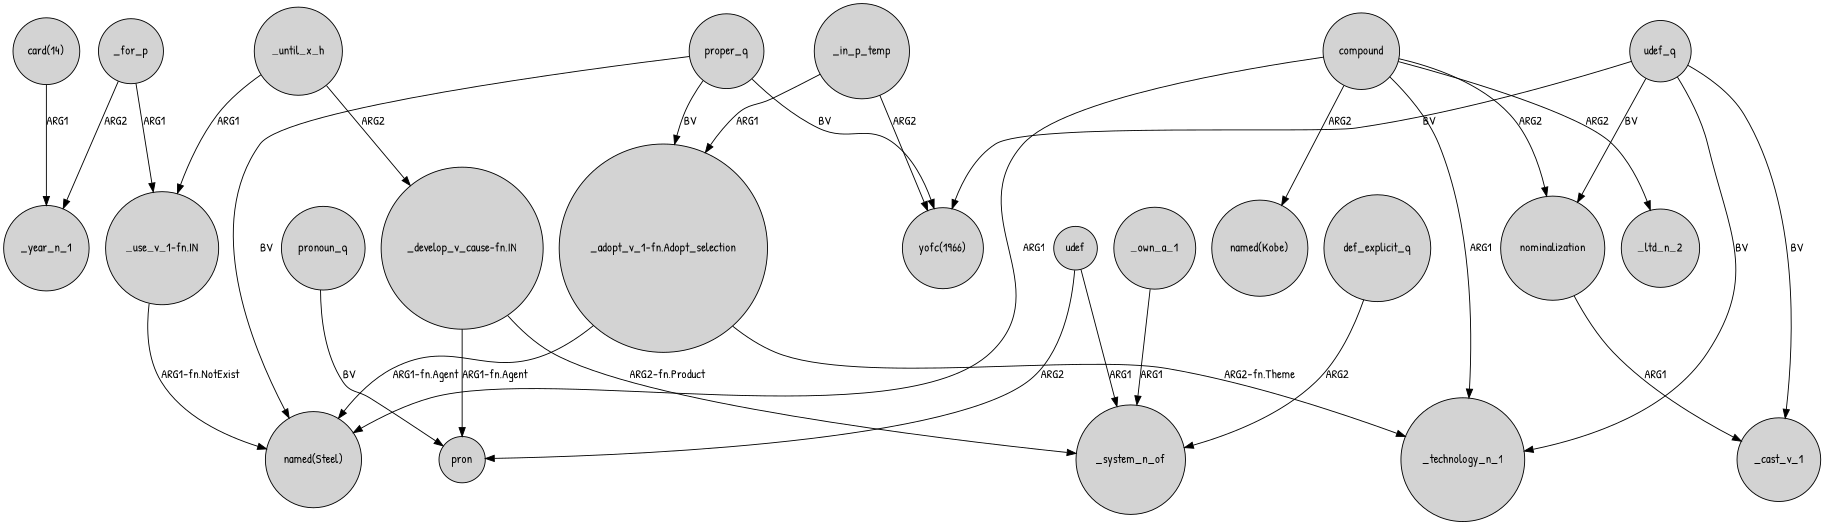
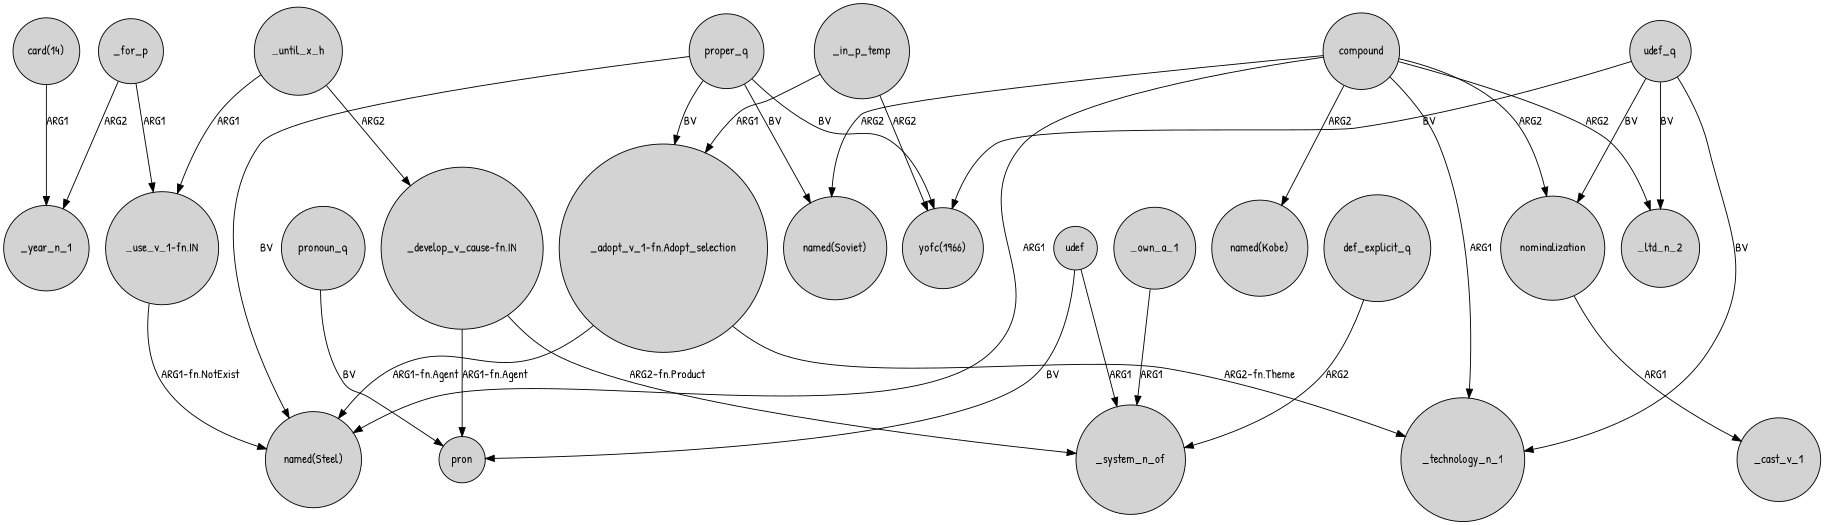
(1782, 221) -> (1660, 141)
none -> (835, 248)
(1053, 375) -> (1053, 375)
